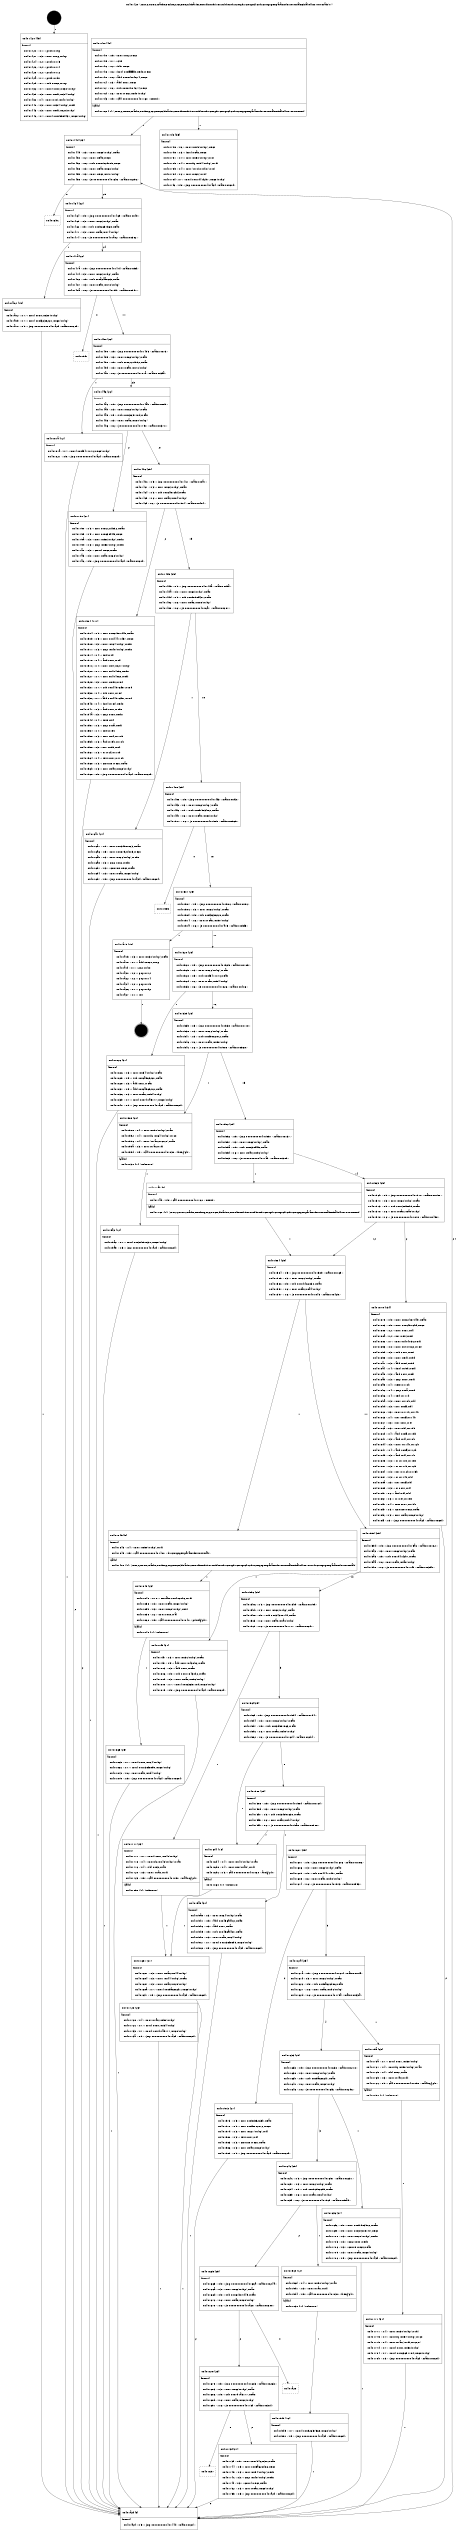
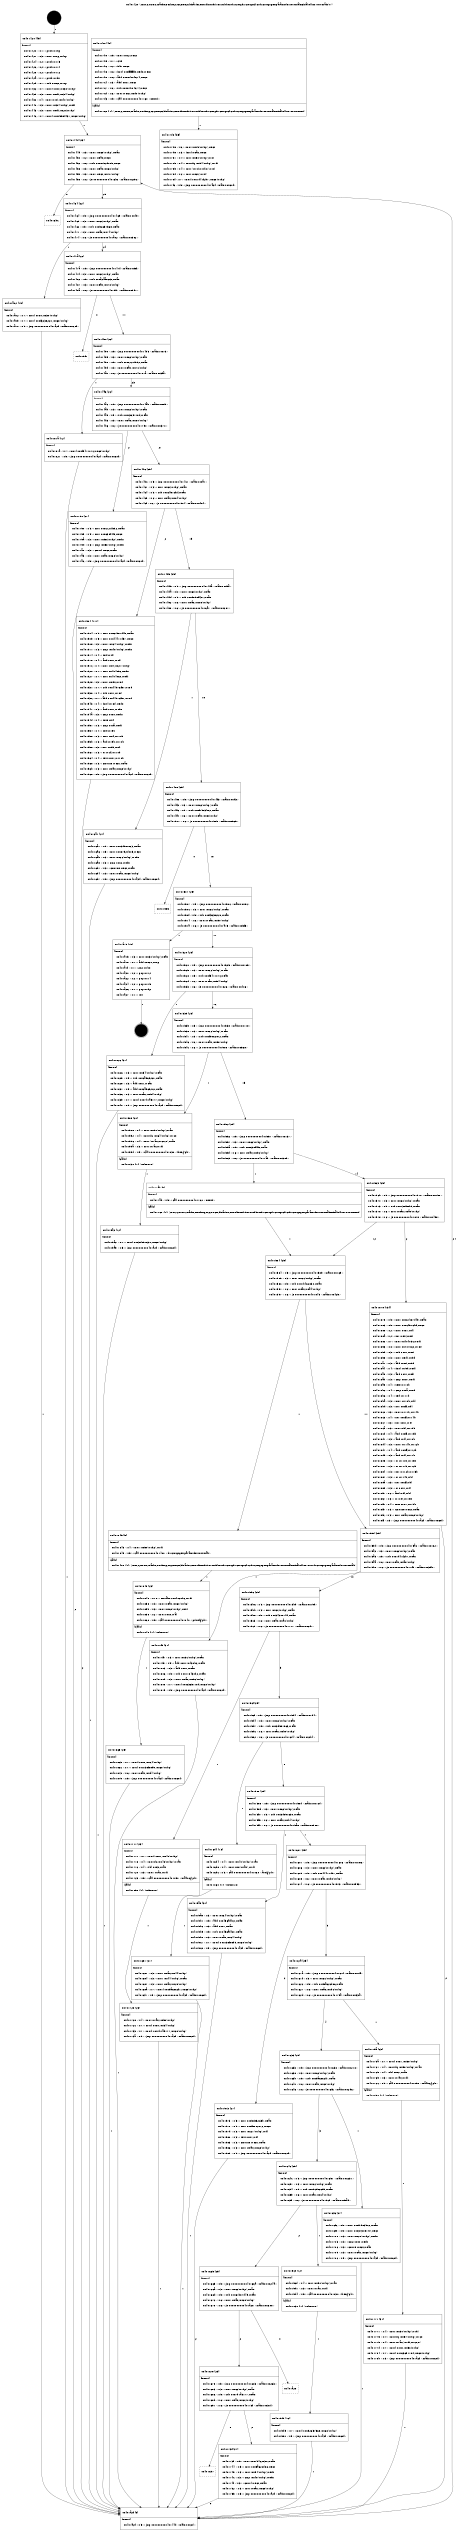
(143, 125) -> (83, 127)
(263, 1837) -> (305, 1837)
(163, 1925) -> (131, 1948)
